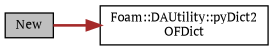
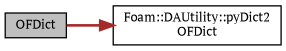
(29, 25) -> (36, 25)
